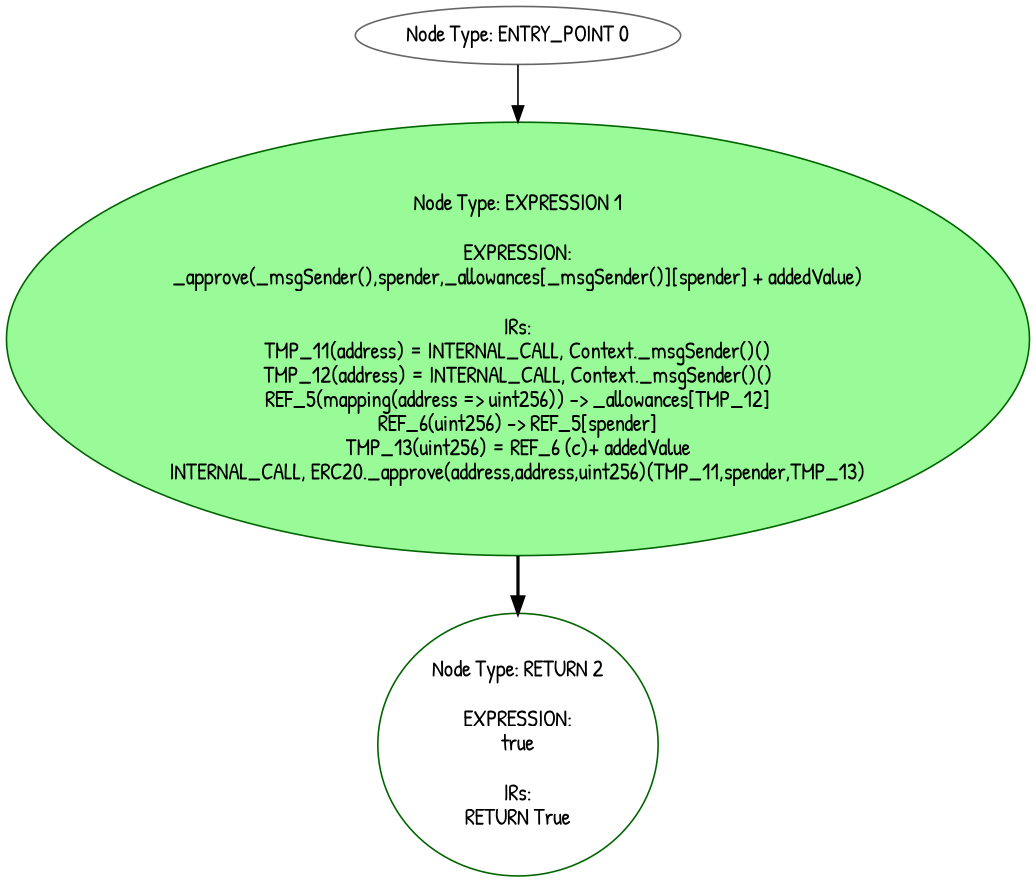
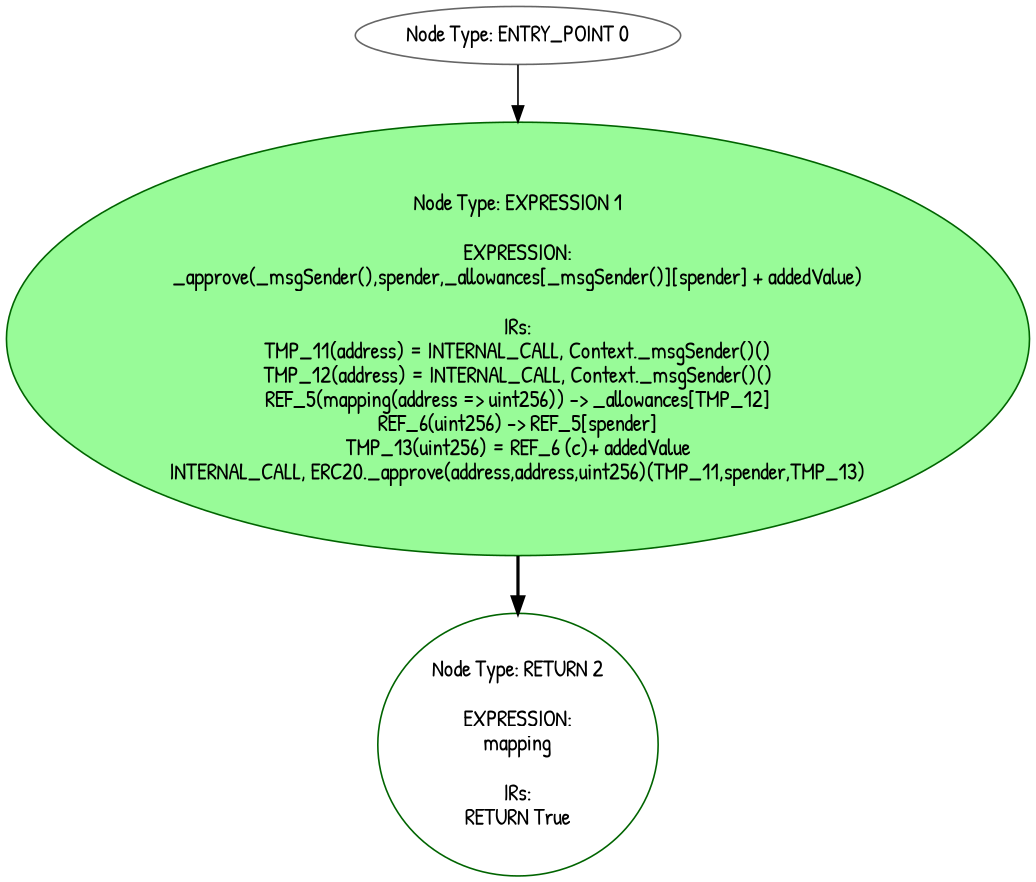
(518, 745) -> (518, 745)
